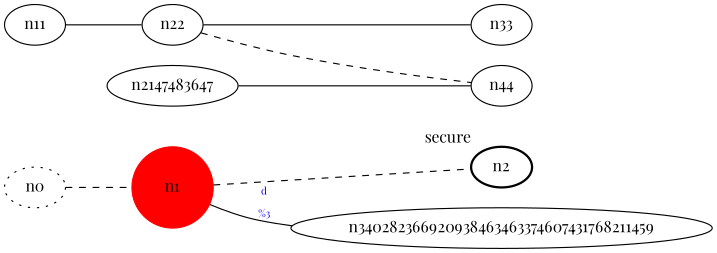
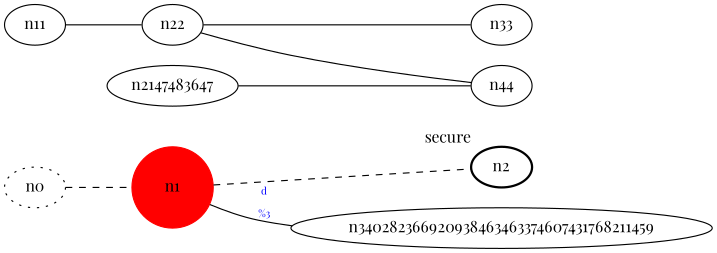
(335, 63) -> (335, 63)
